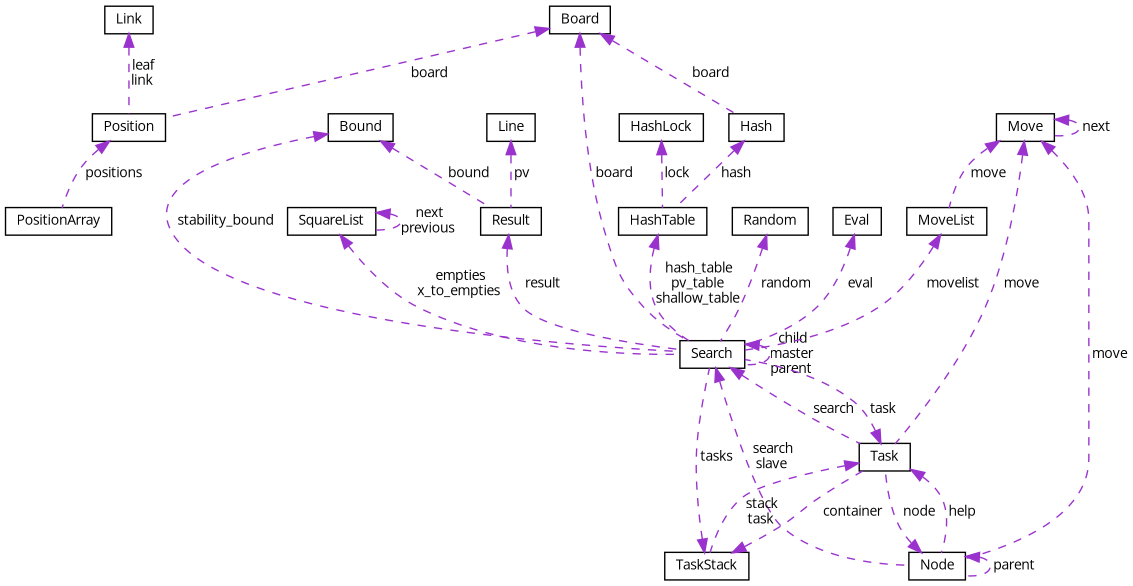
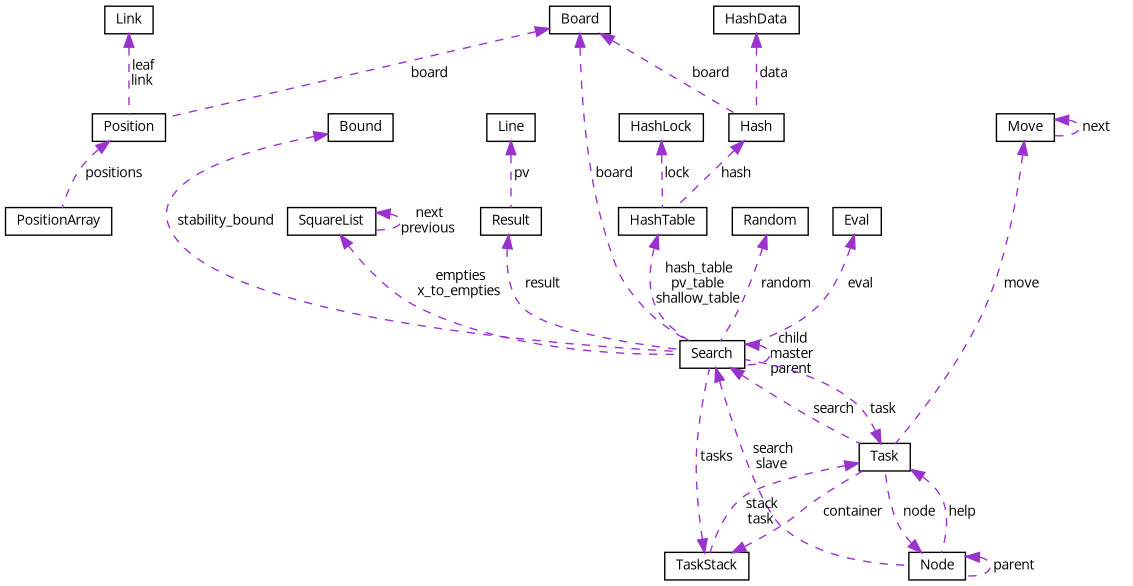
none -> (756, 20)
(442, 178) -> none
(947, 221) -> none
(1089, 384) -> none
